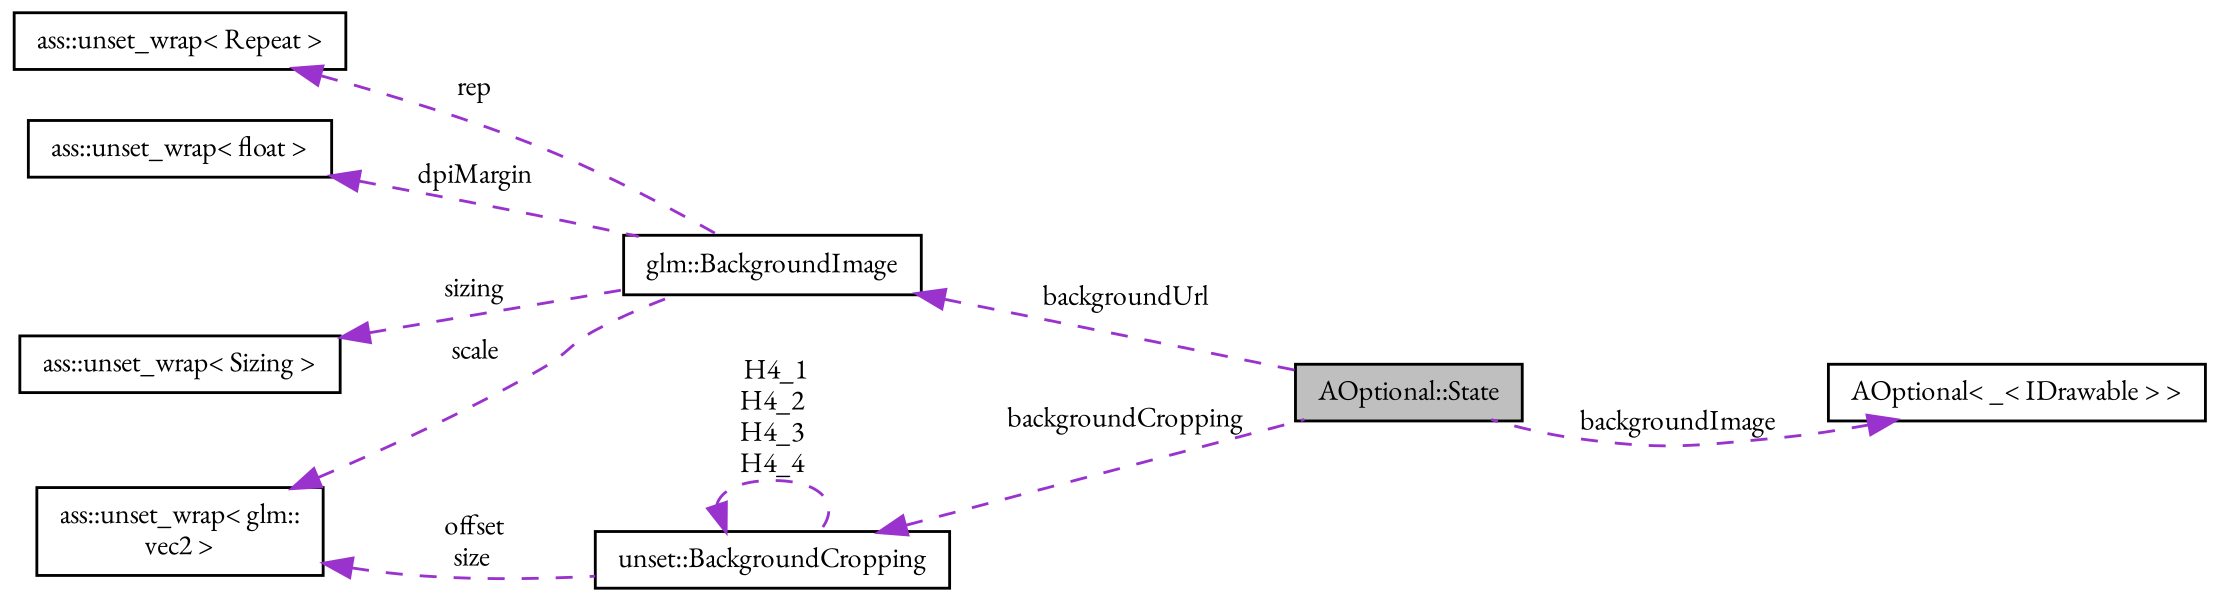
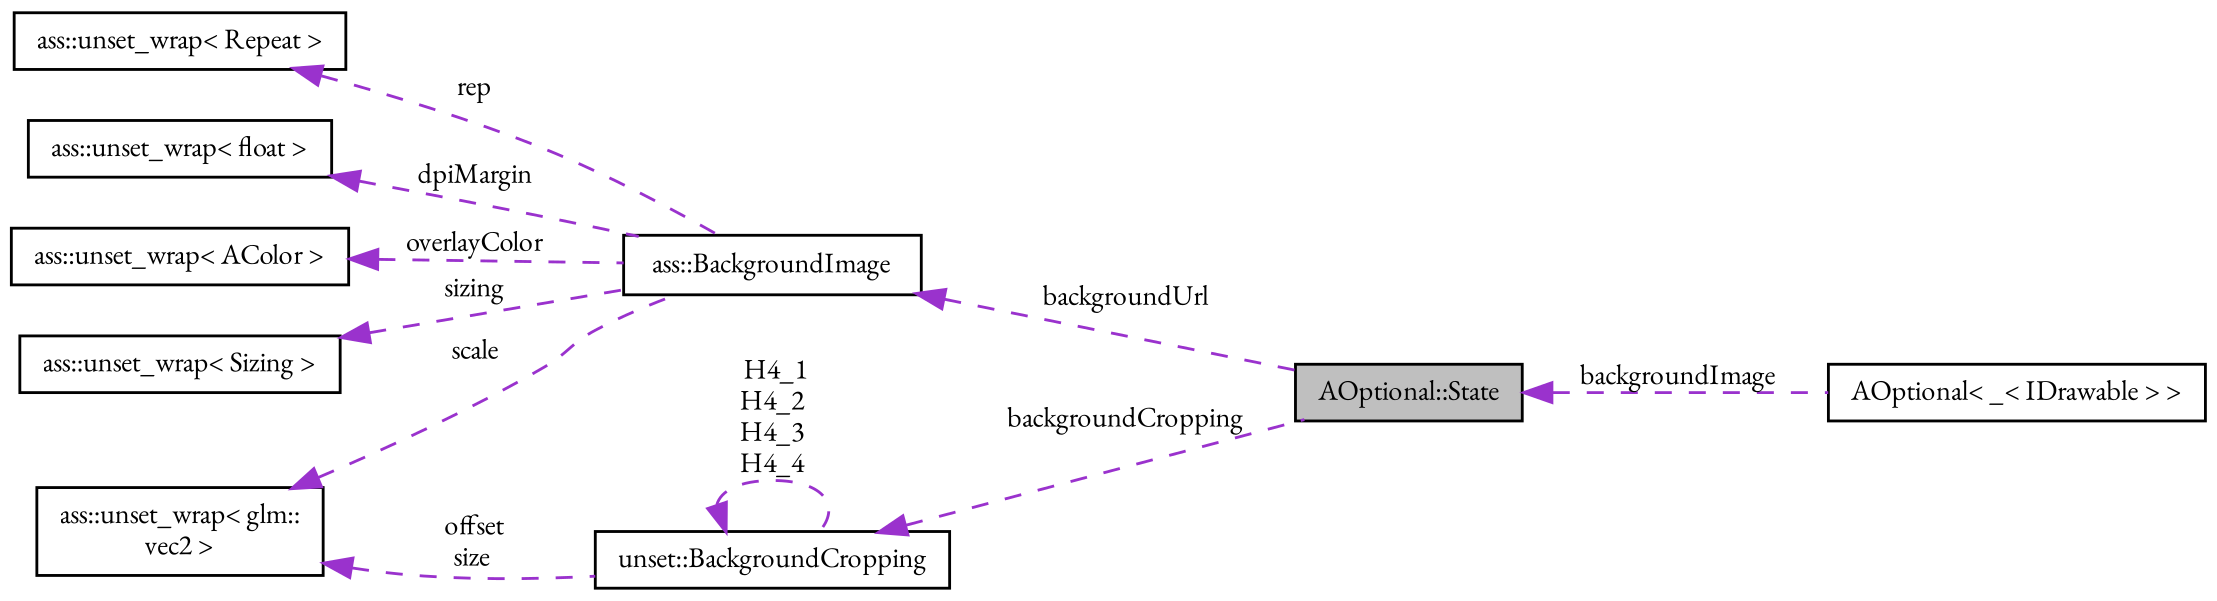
none -> (180, 257)
(772, 265) -> (772, 265)
(1679, 446) -> (1690, 393)
